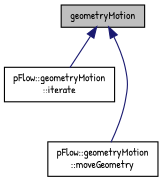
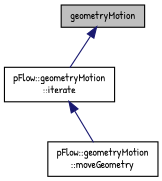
(127, 90) -> (84, 127)
